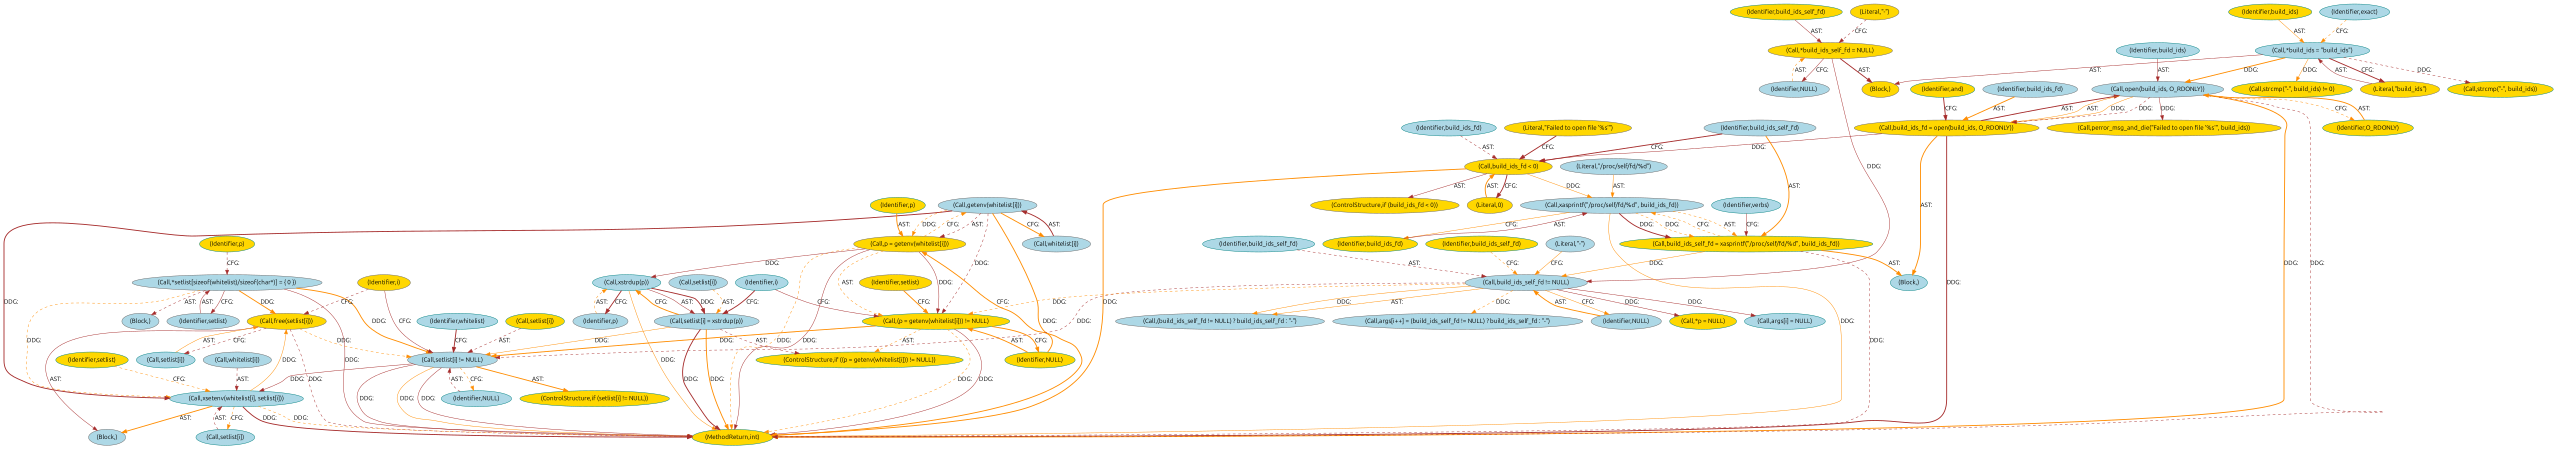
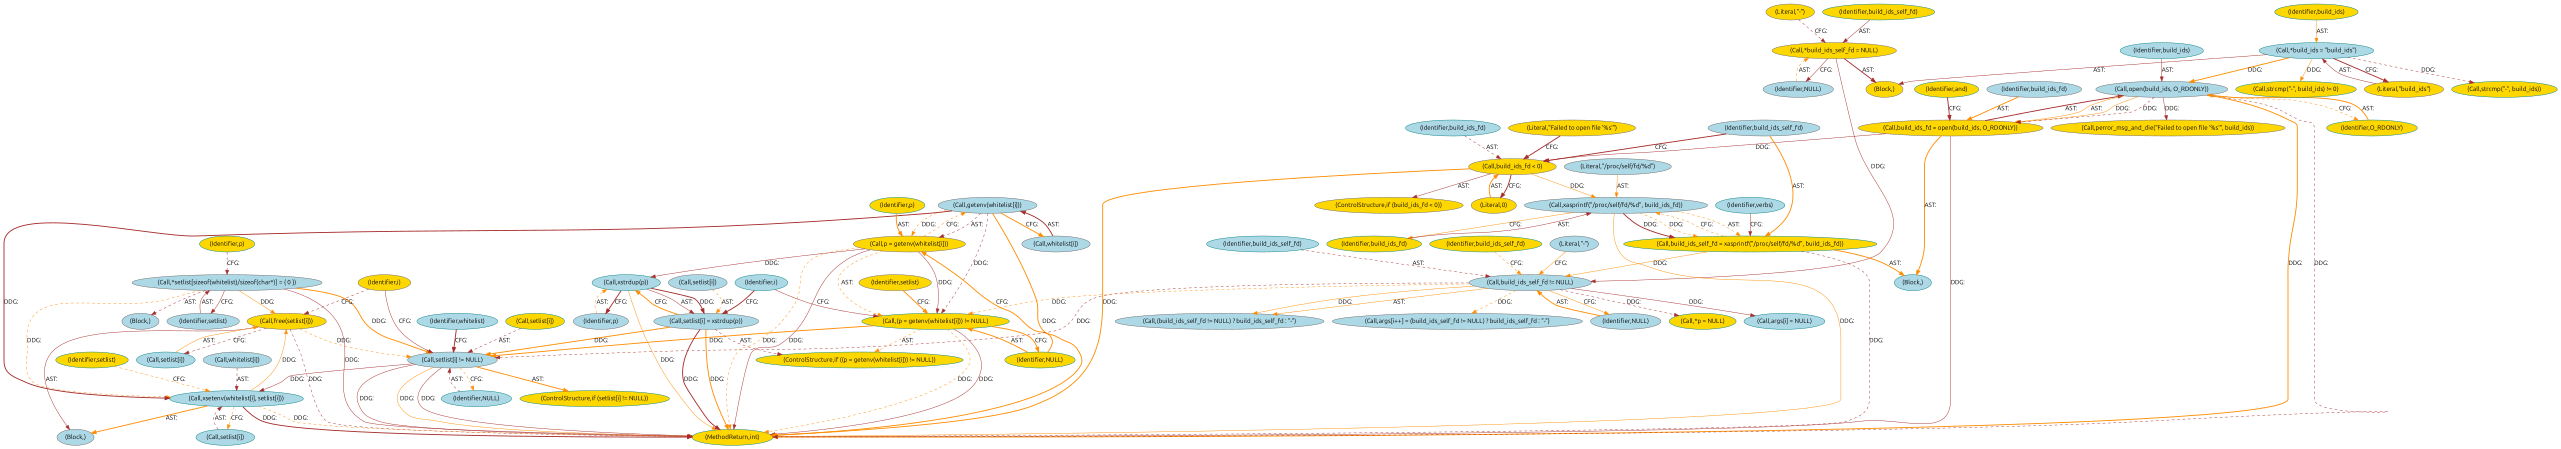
(2355, 12) -> none
(255, 301) -> (255, 301)
(1616, 302) -> (1617, 302)
(580, 341) -> (580, 341)
(1862, 421) -> (1866, 421)
